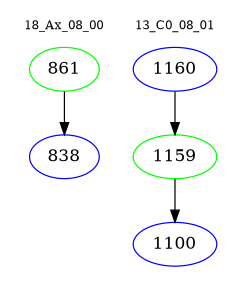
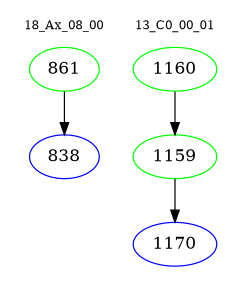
(175, 26) -> (175, 26)
(175, 69) -> (175, 69)
(175, 244) -> (175, 244)
